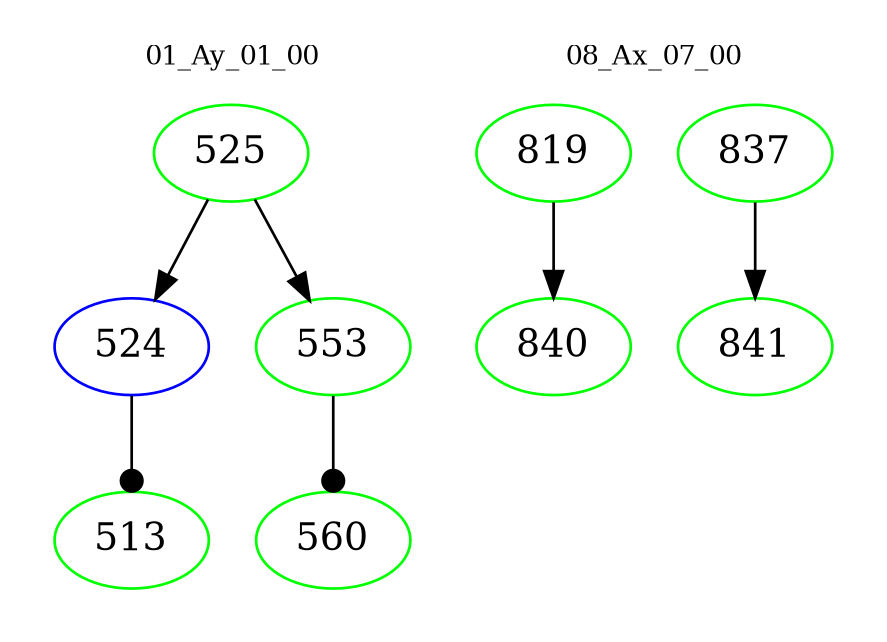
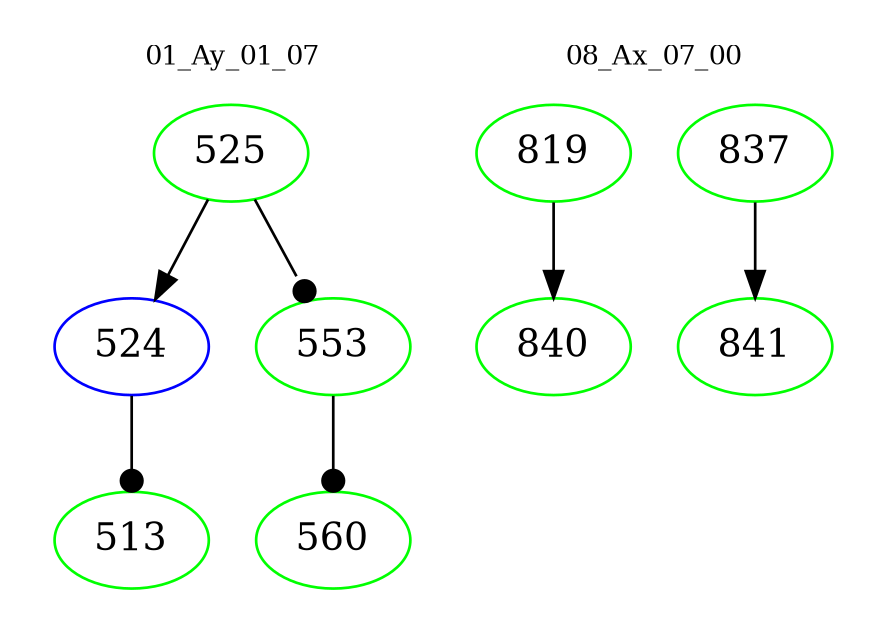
(232, 58) -> (232, 58)
(276, 238) -> (276, 238)
